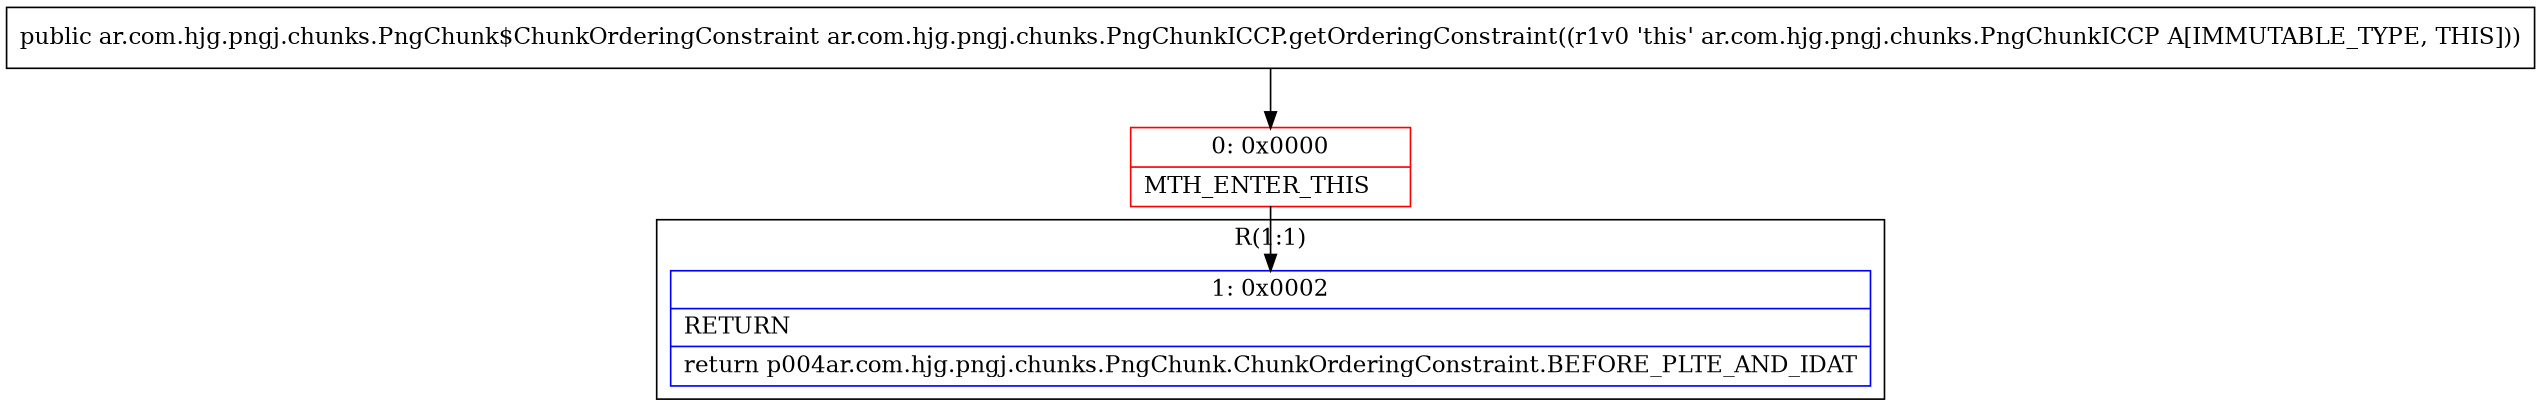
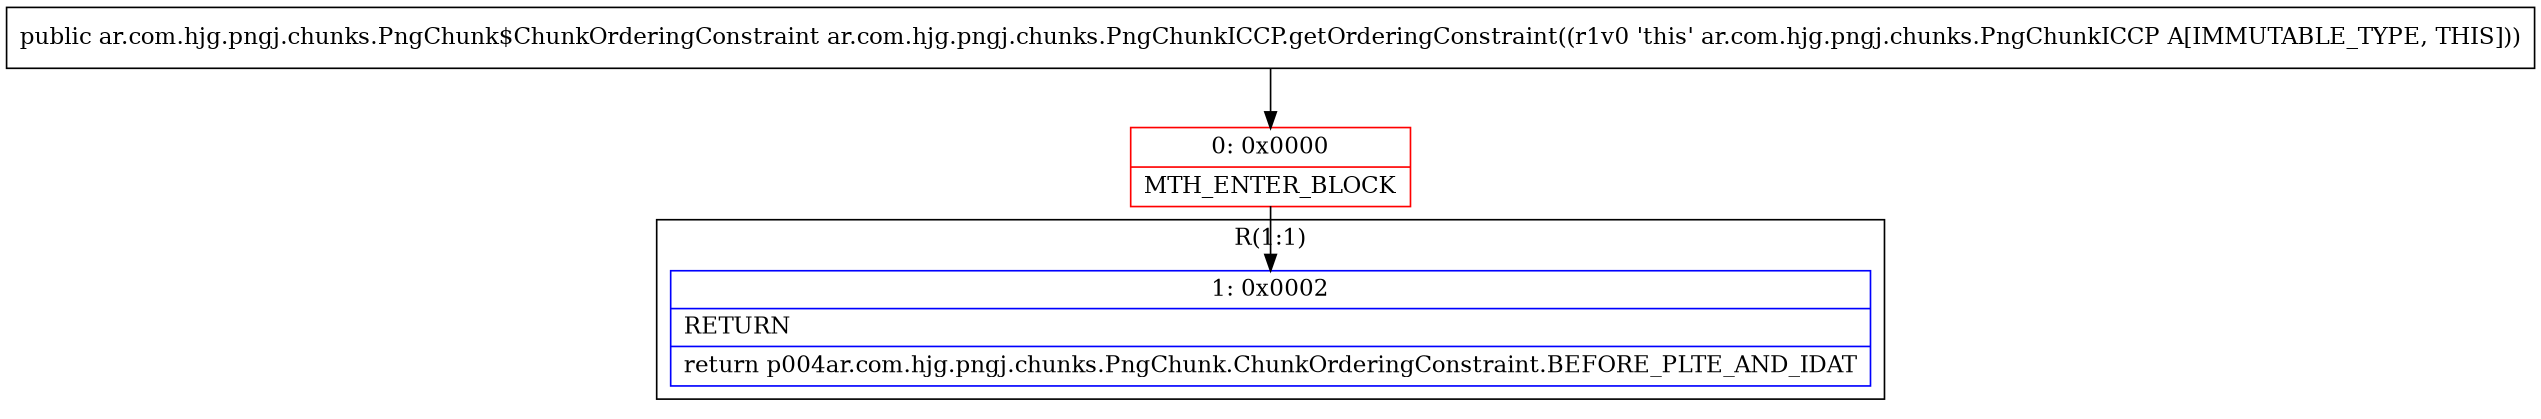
(1257, 186) -> (1271, 186)
